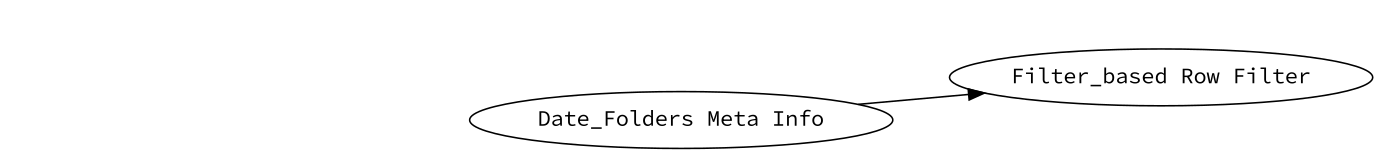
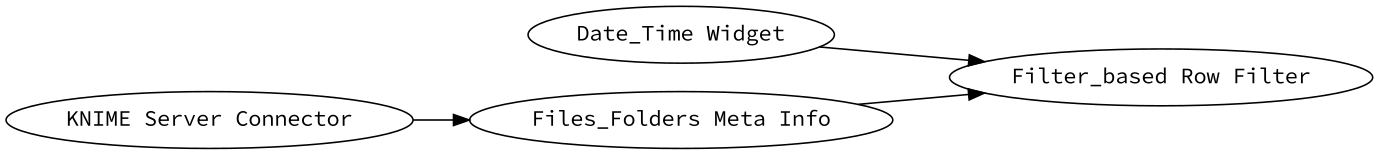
none -> (681, 35)
none -> (210, 120)
(681, 120) -> (681, 120)
